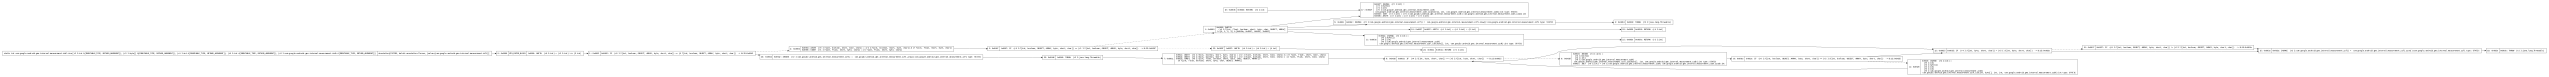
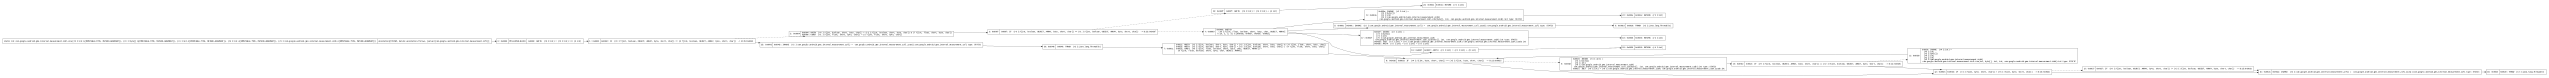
(1313, 10) -> (1574, 38)
